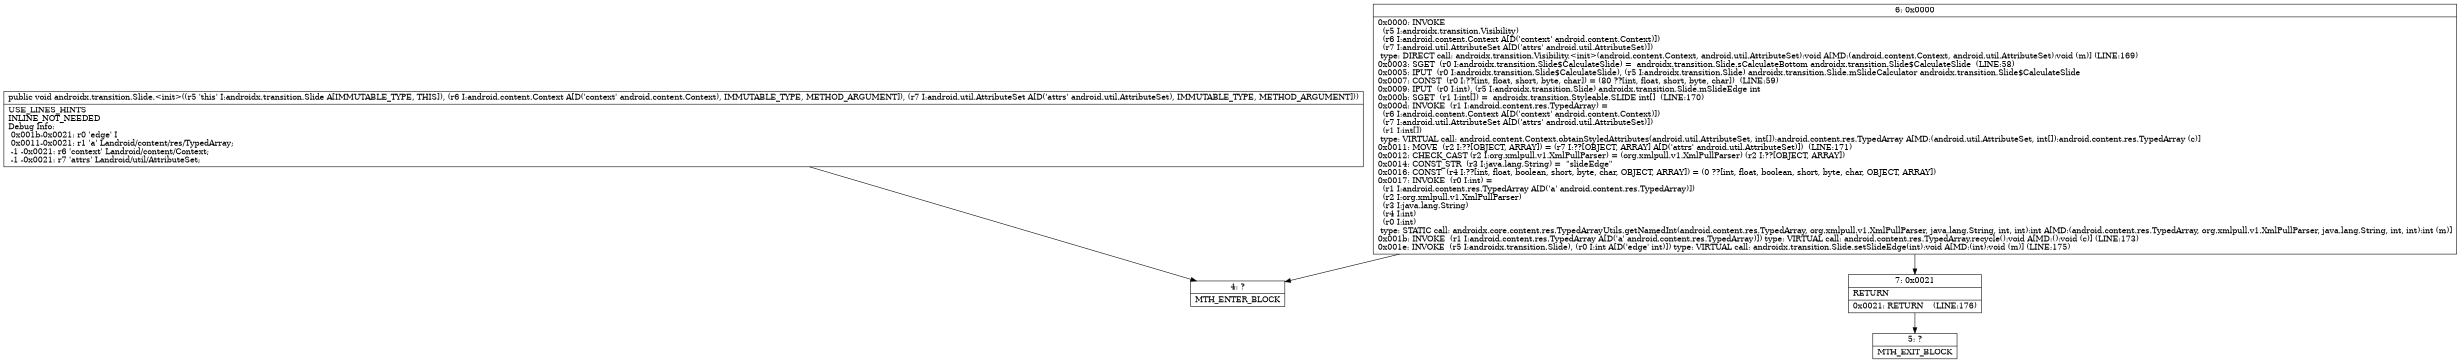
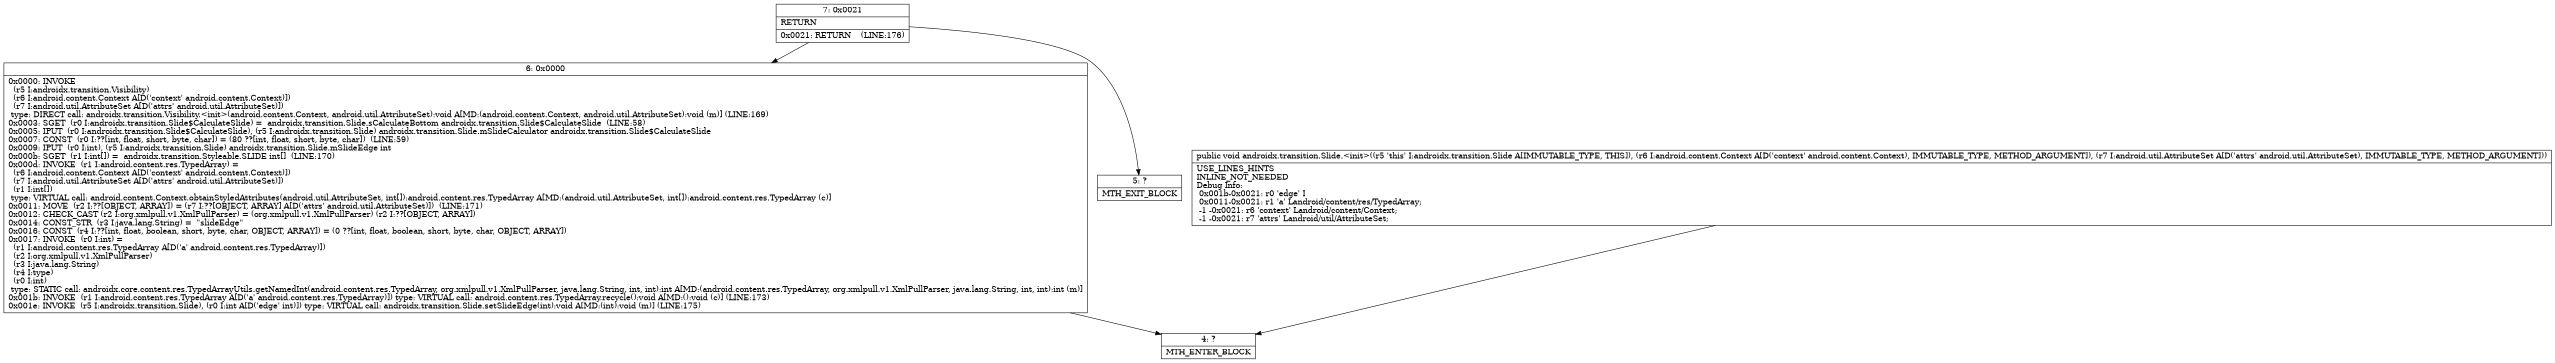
(1397, 214) -> (31, 273)
(1915, 262) -> (793, 51)
